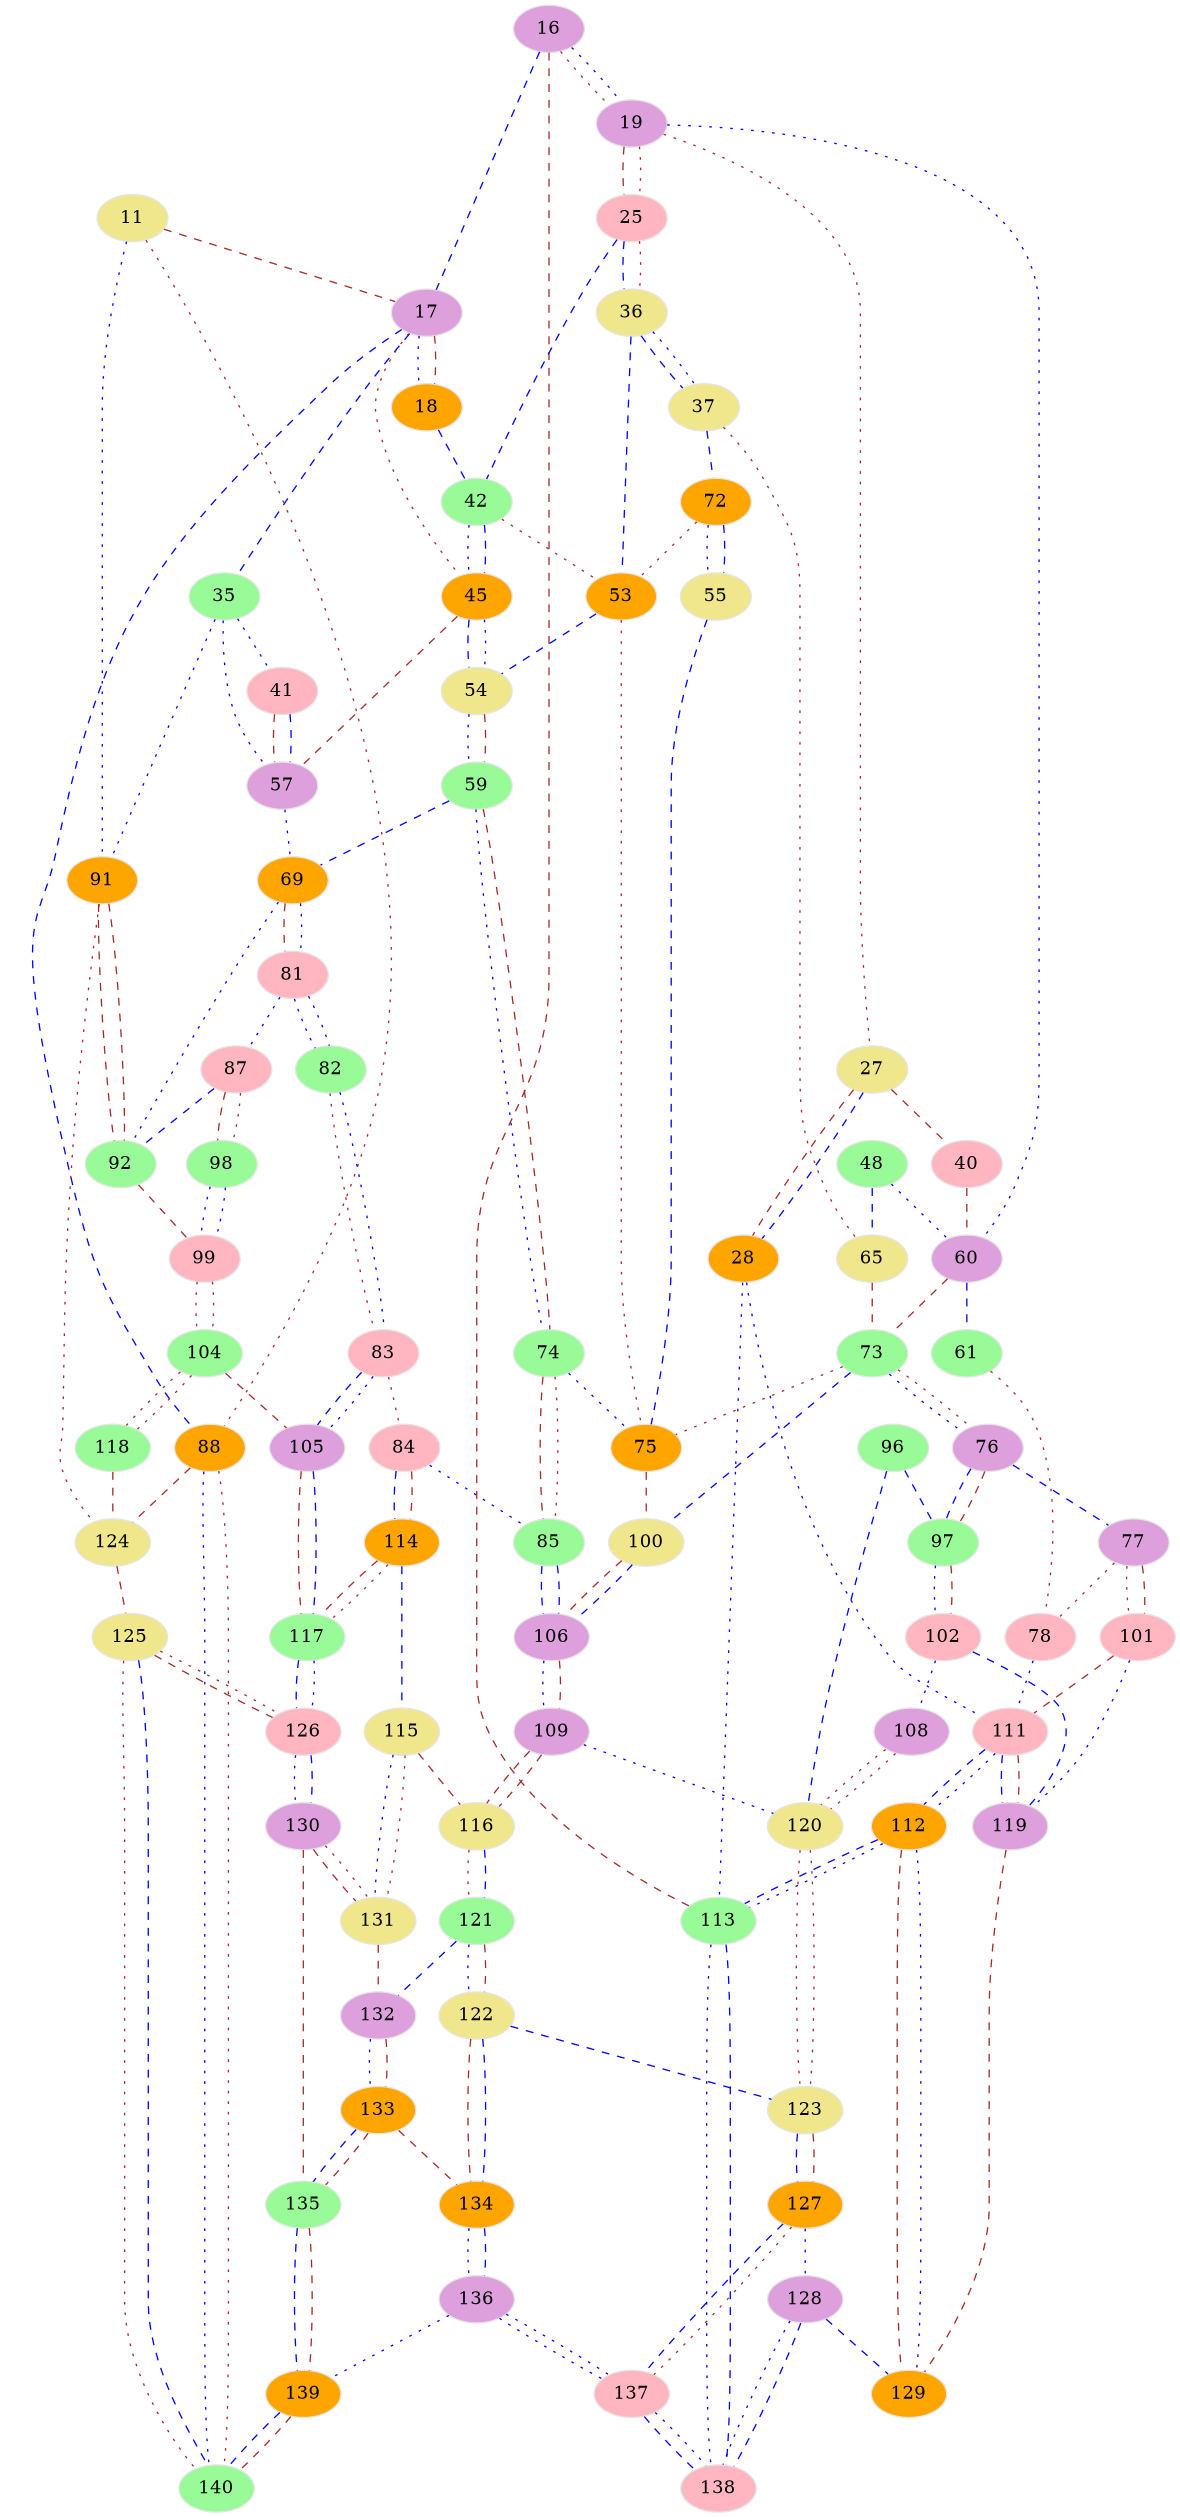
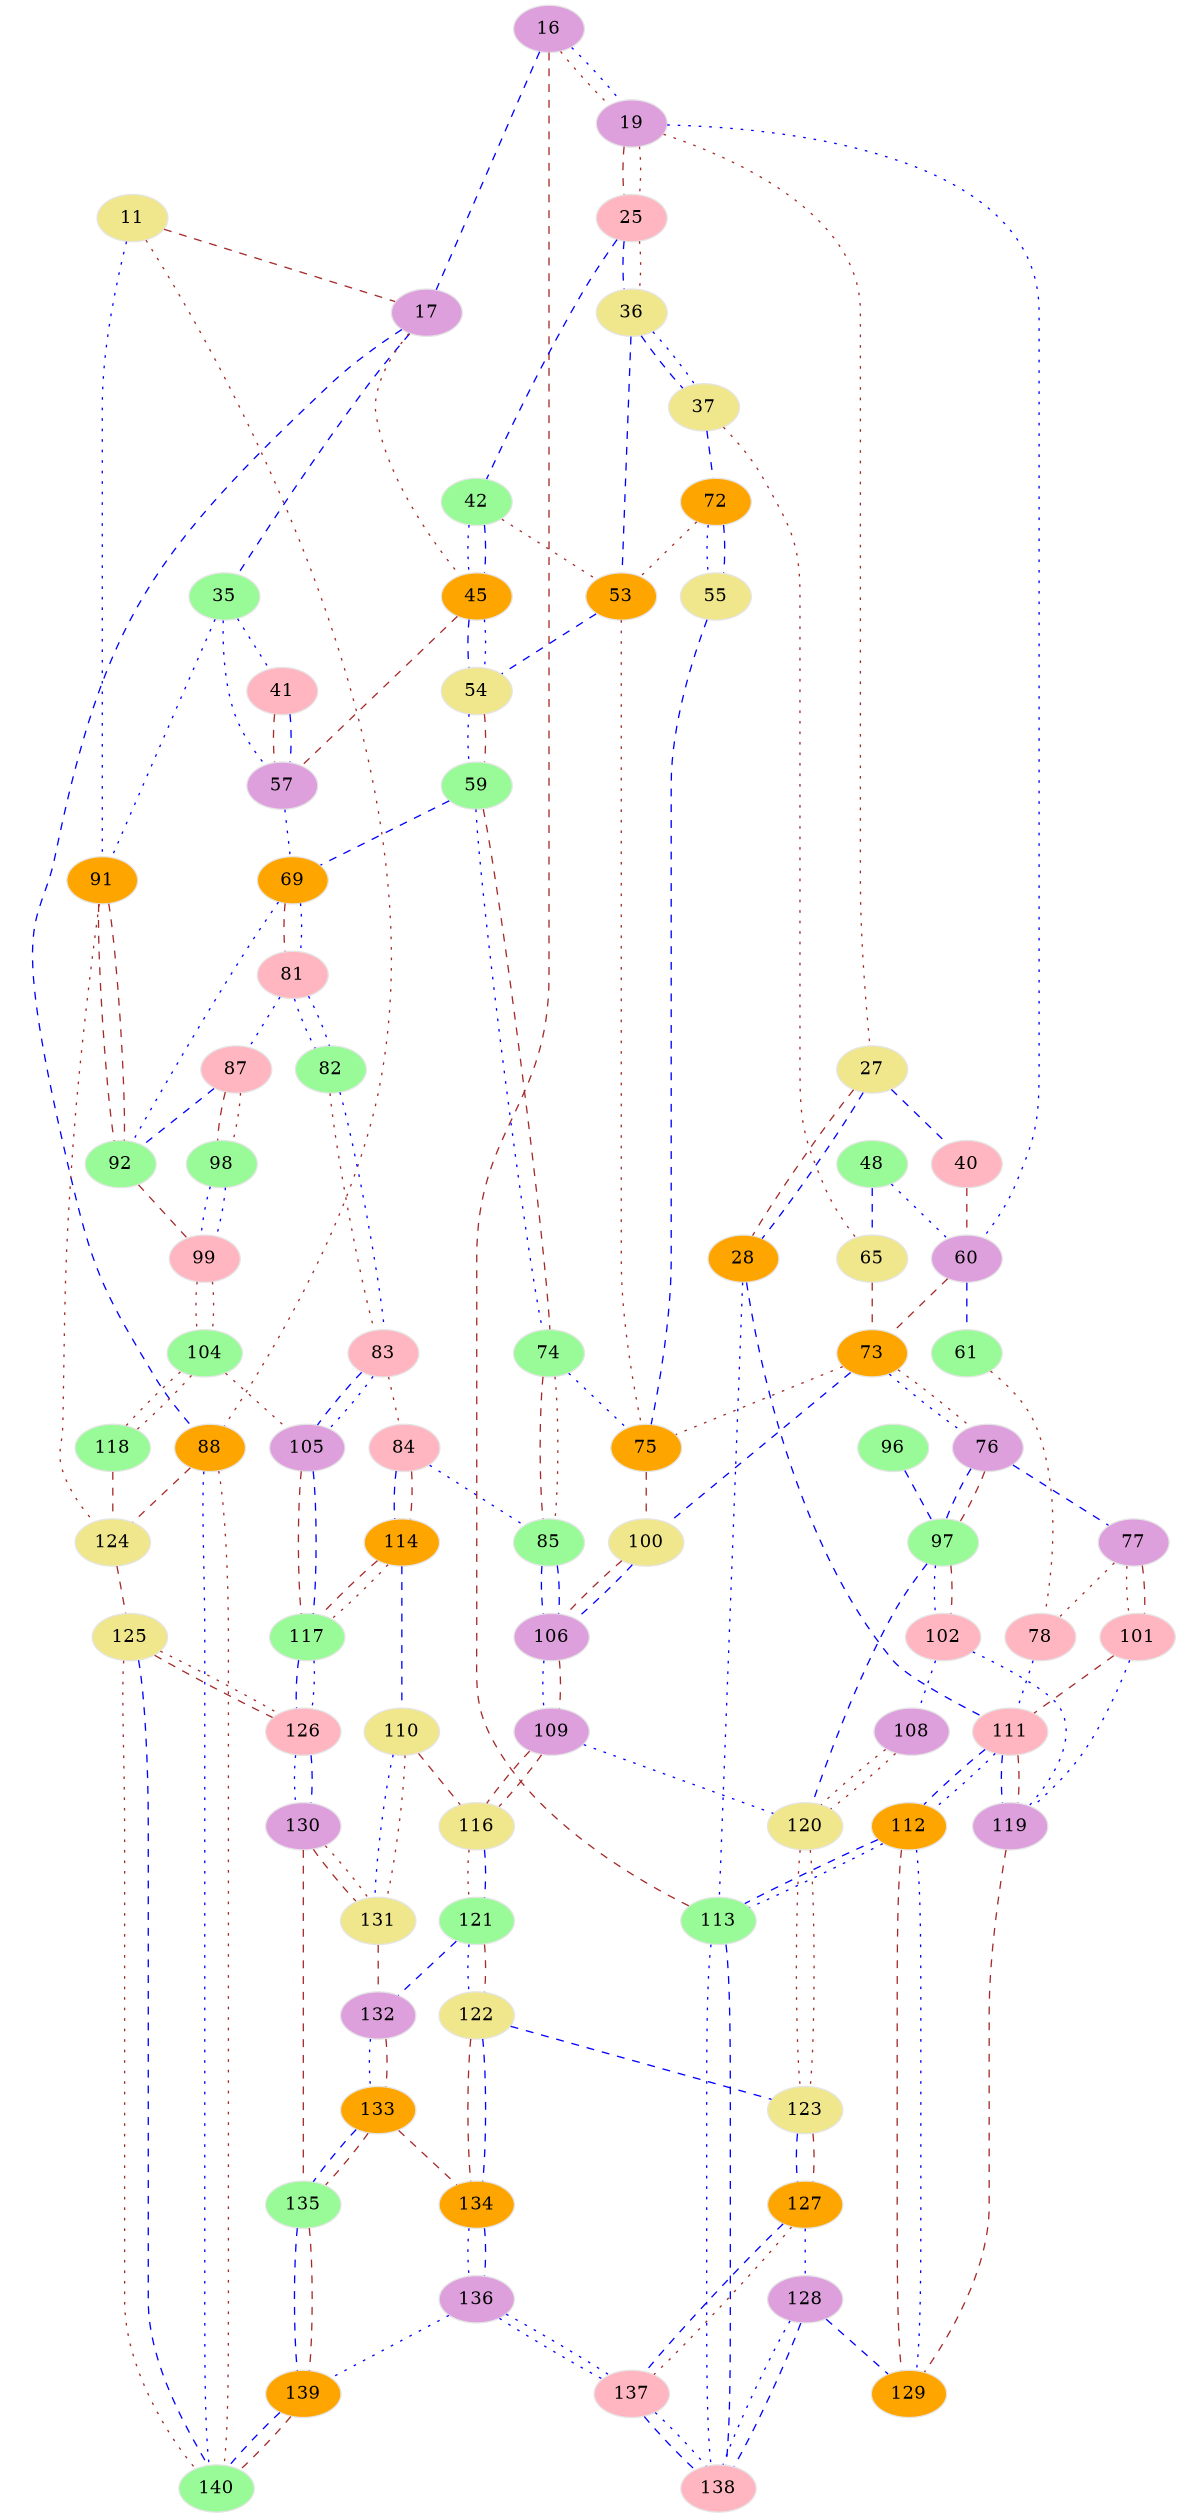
(427, 407) -> none
(919, 1117) -> (919, 1117)
(872, 1353) -> (872, 1353)
(256, 1401) -> (256, 1401)
(816, 1530) -> (816, 1530)
(842, 1636) -> (861, 1679)
(1061, 1710) -> (1061, 1710)
(402, 1732) -> (402, 1732)
